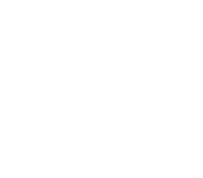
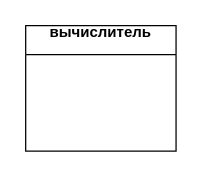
none -> (101, 88)
